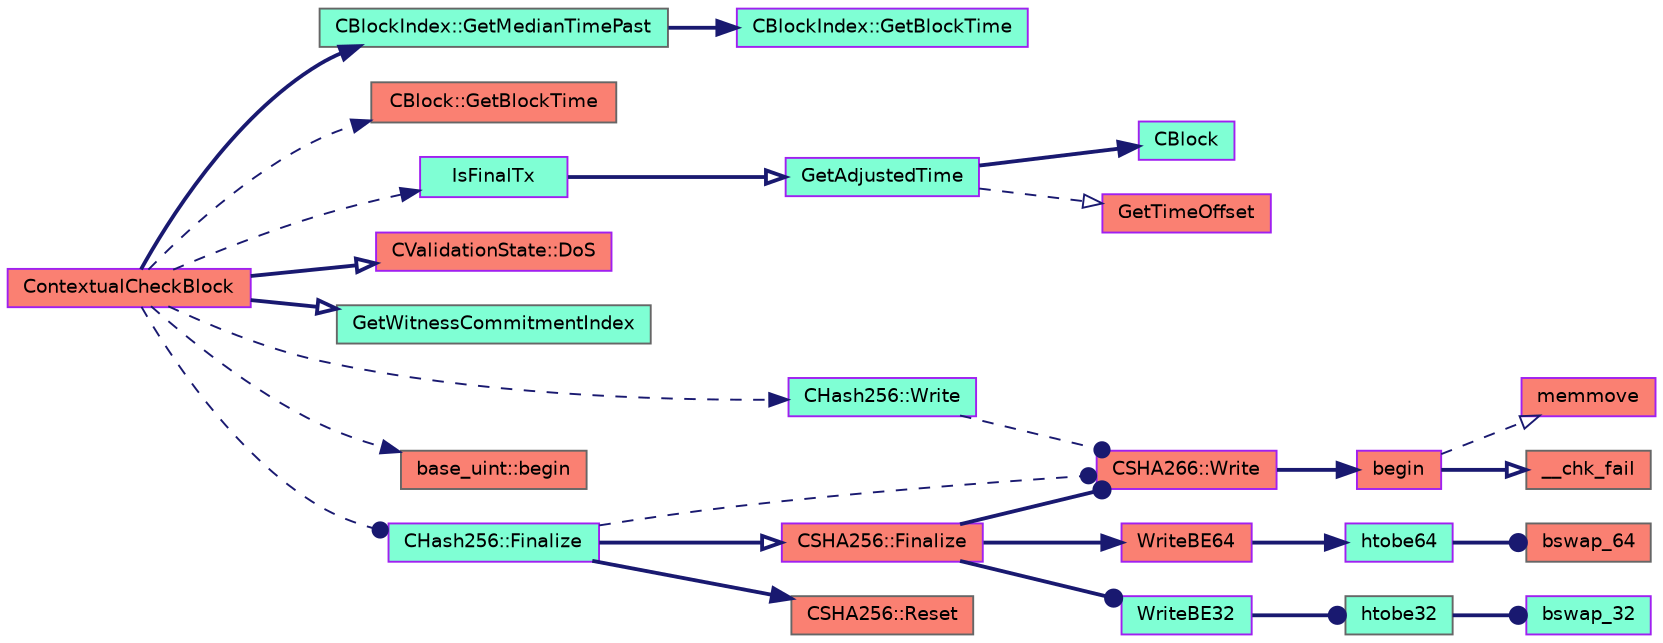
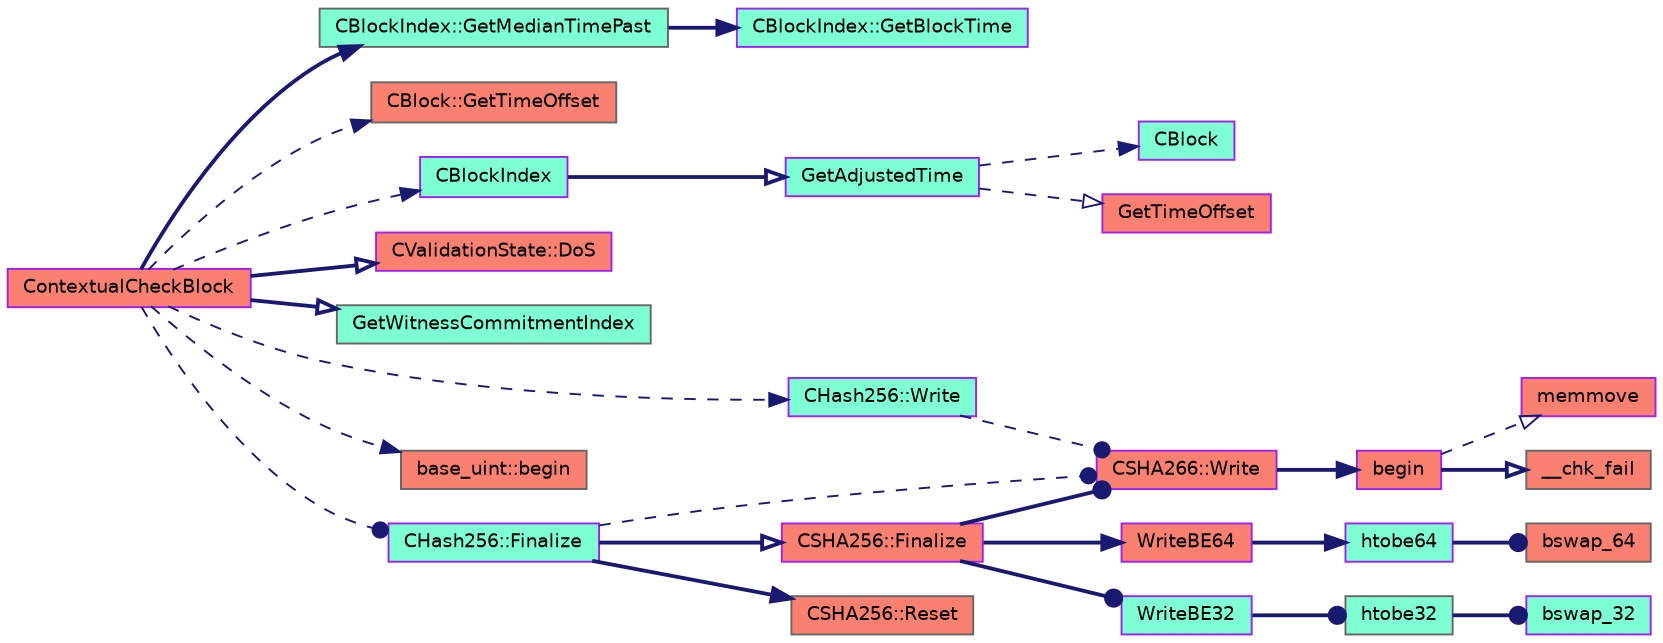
(494, 102) -> (494, 102)
(1049, 157) -> (1049, 157)
(494, 177) -> (494, 177)
